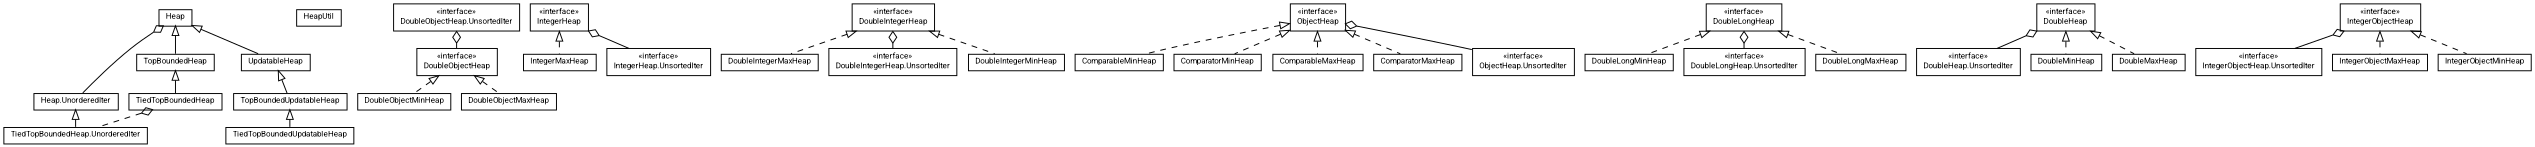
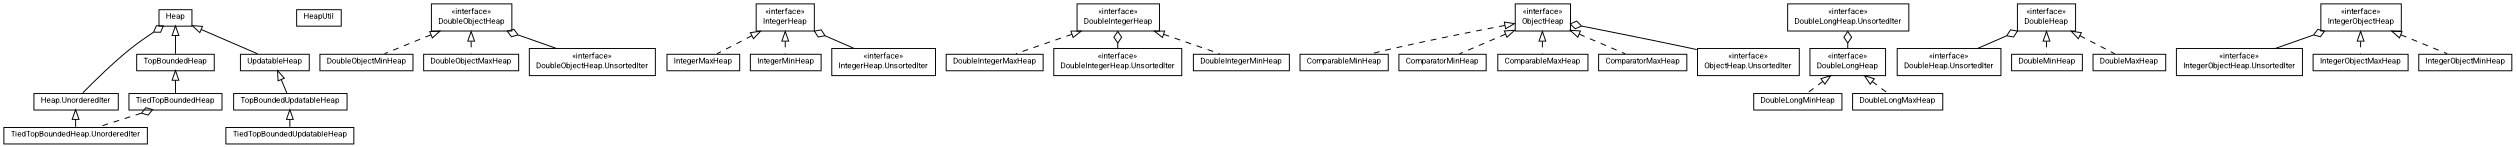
(457, 46) -> (537, 42)
(1744, 46) -> (1848, 46)
none -> (785, 62)
